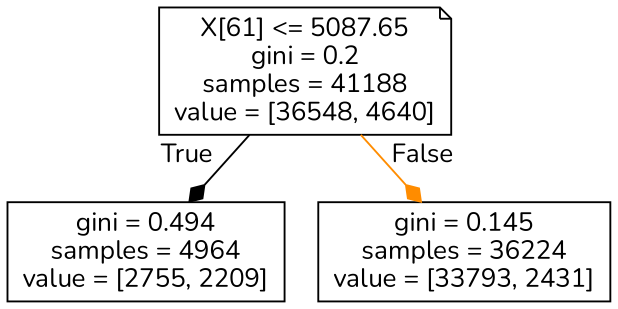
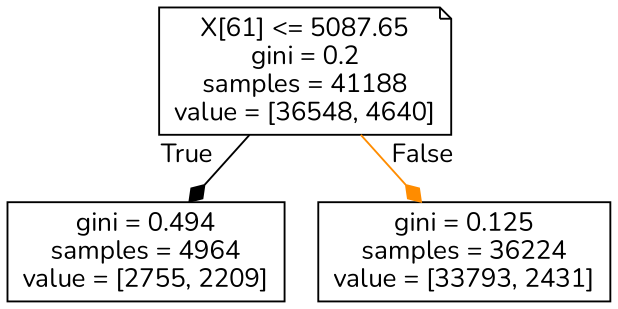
(464, 252) -> (464, 252)
